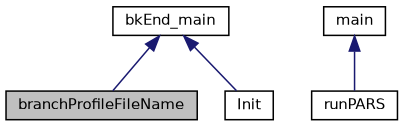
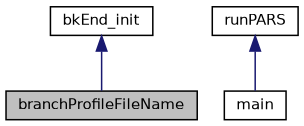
(171, 21) -> (102, 21)
(355, 71) -> (255, 71)
(249, 105) -> none
